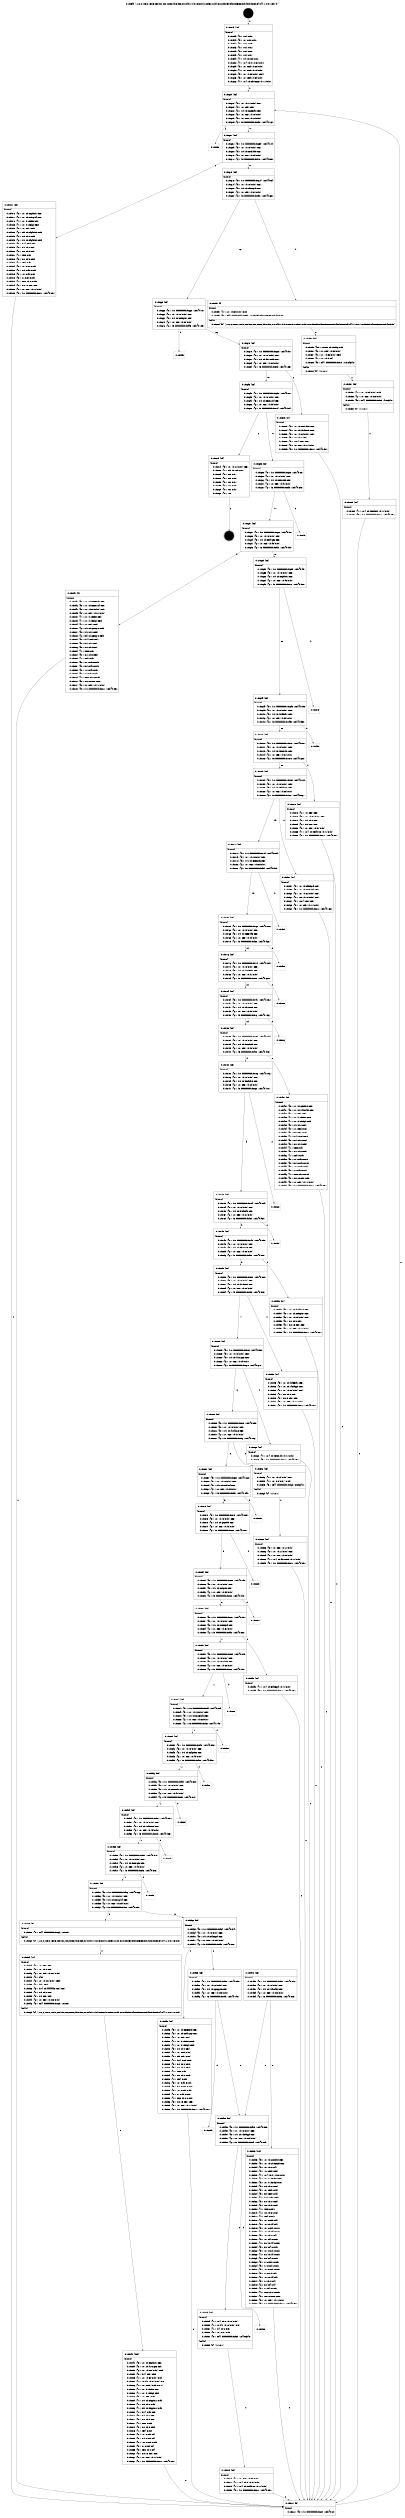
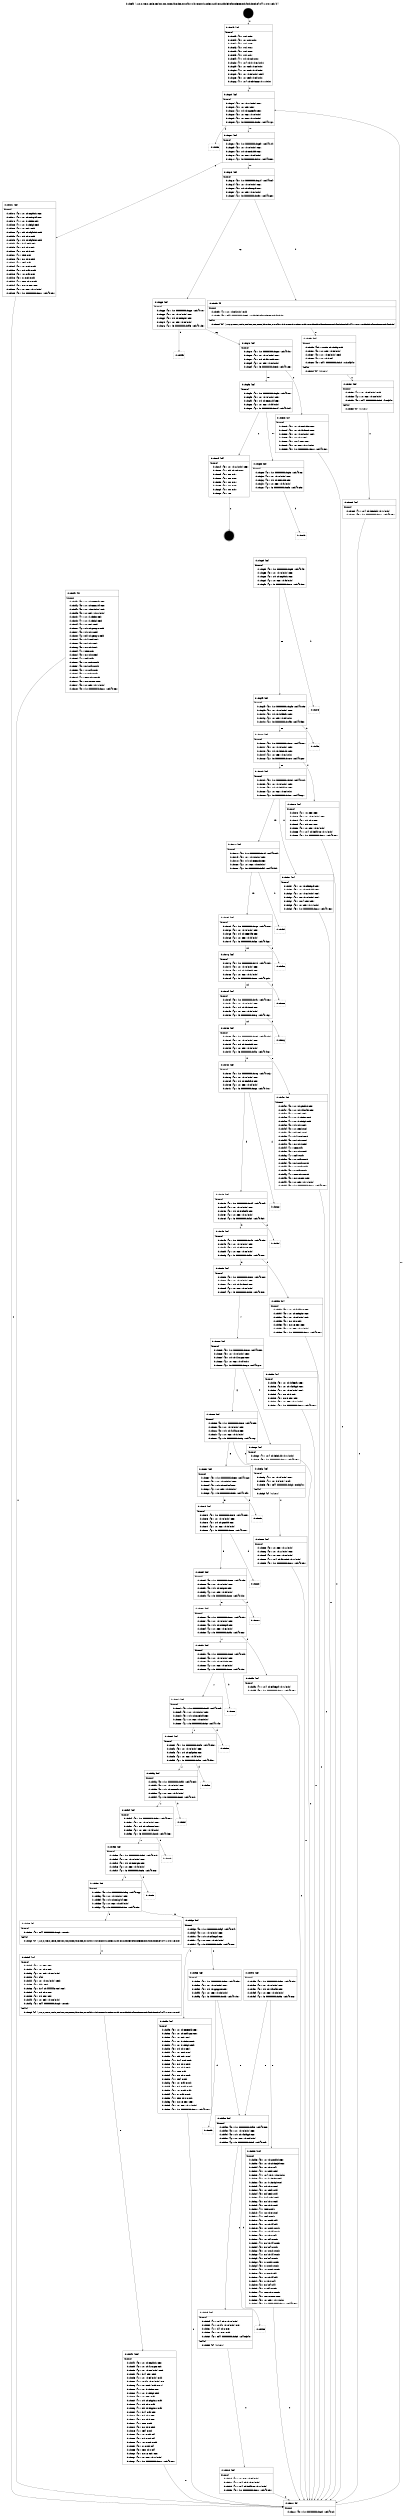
(267, 536) -> none
(264, 1333) -> none
